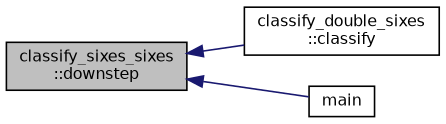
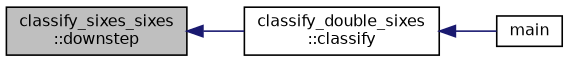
(256, 89) -> (476, 31)
